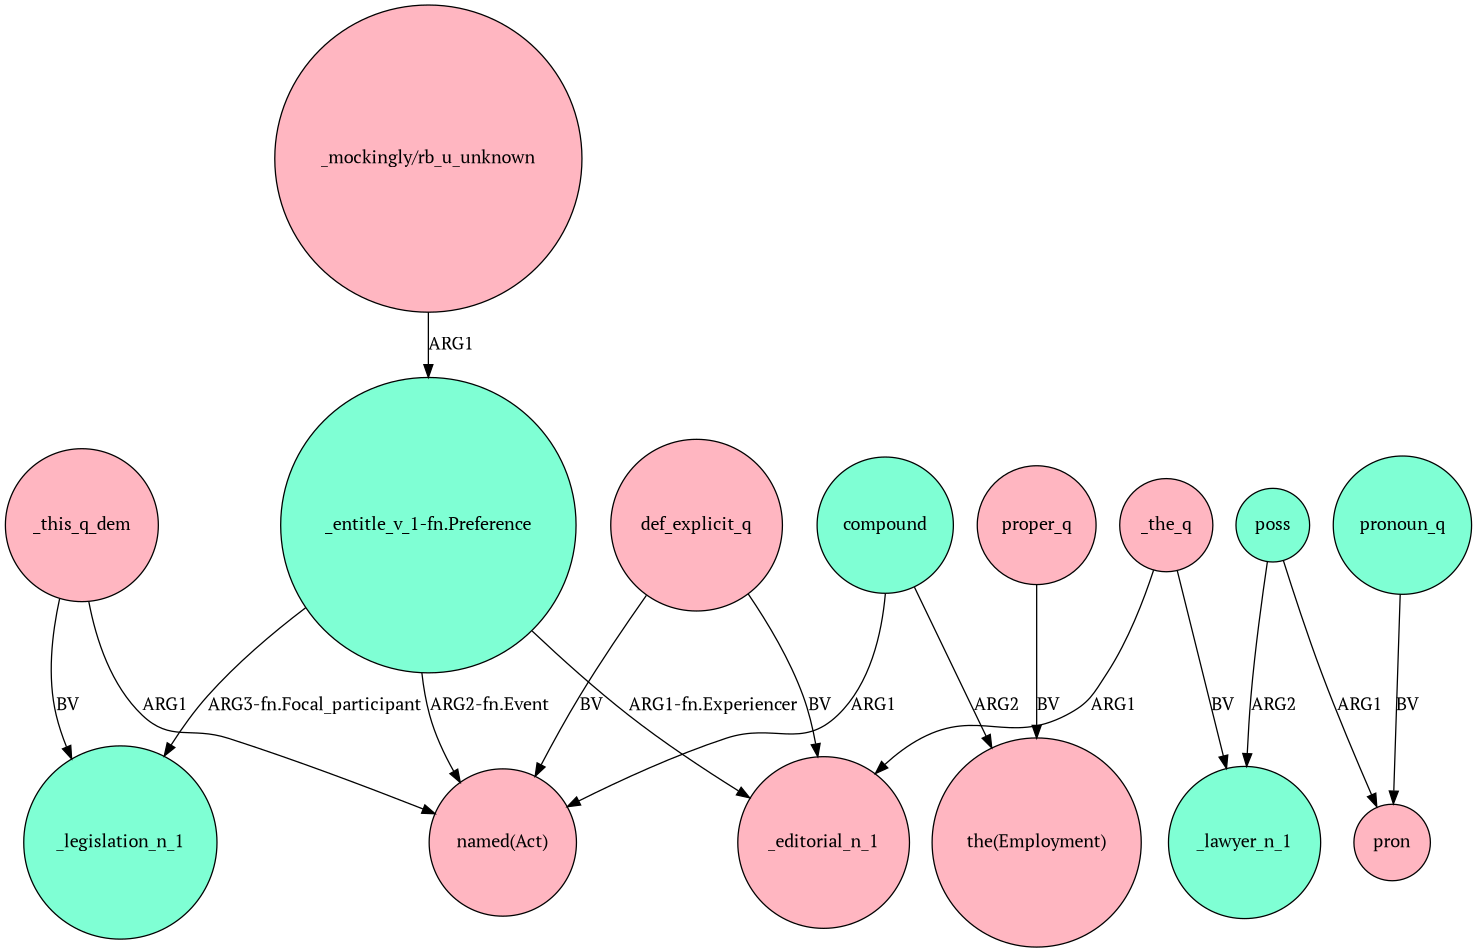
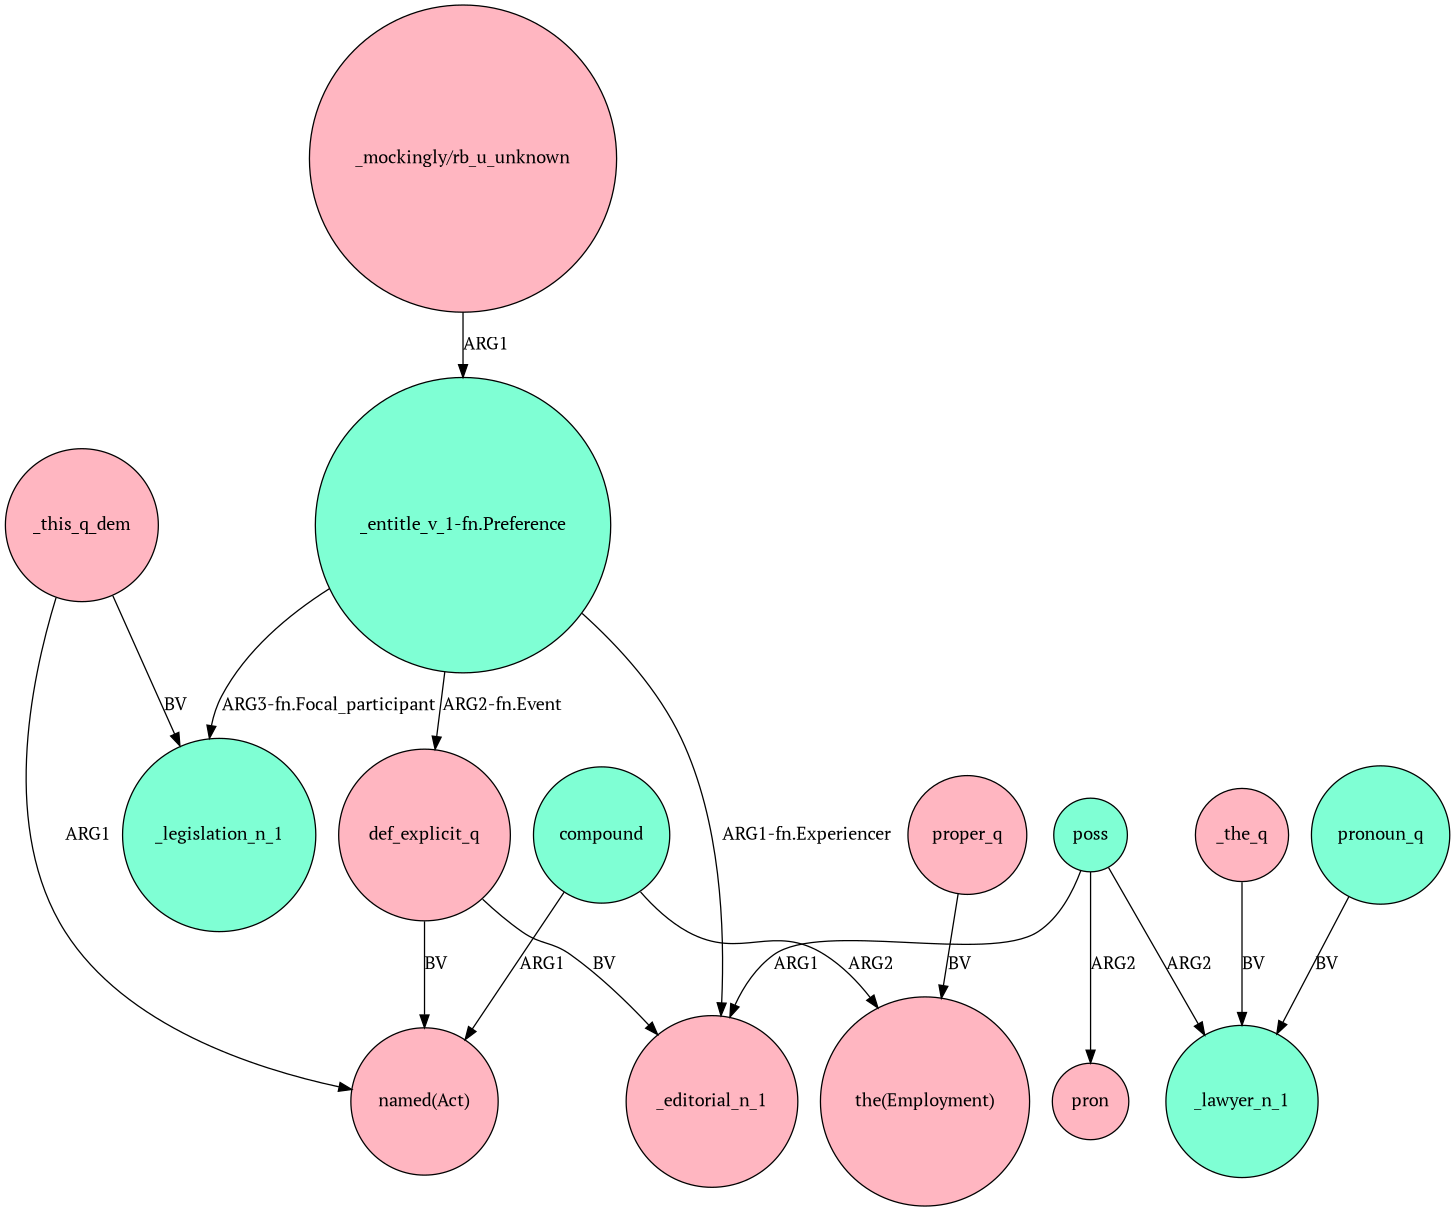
(1397, 693) -> (1316, 960)
(1360, 706) -> (1114, 964)
(1056, 719) -> (911, 943)
(432, 724) -> (441, 704)
